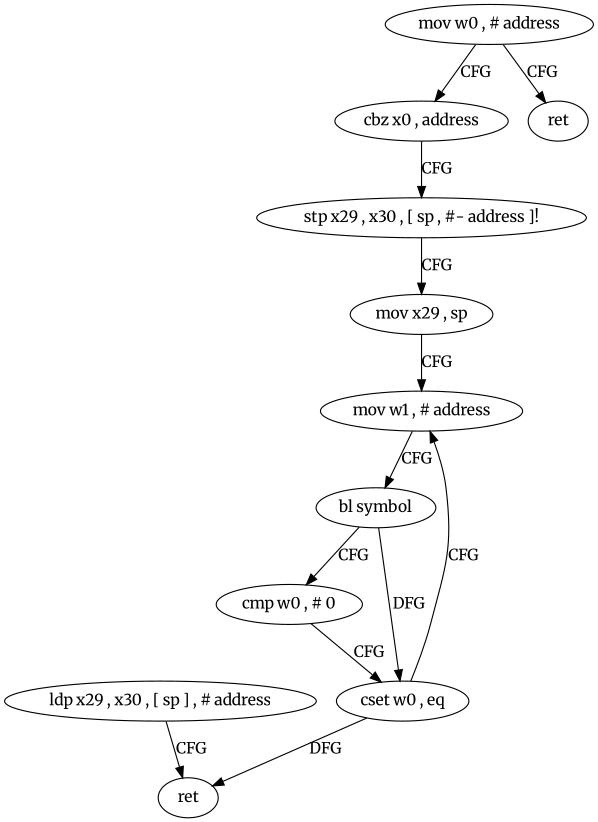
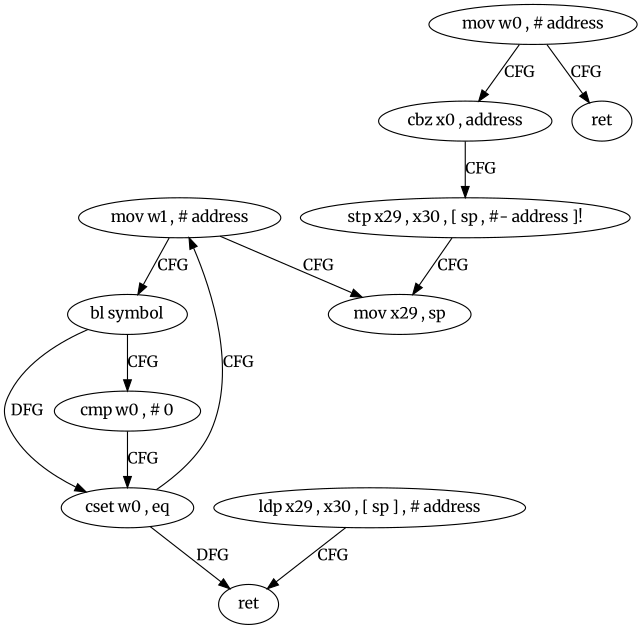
(422, 357) -> (286, 264)
